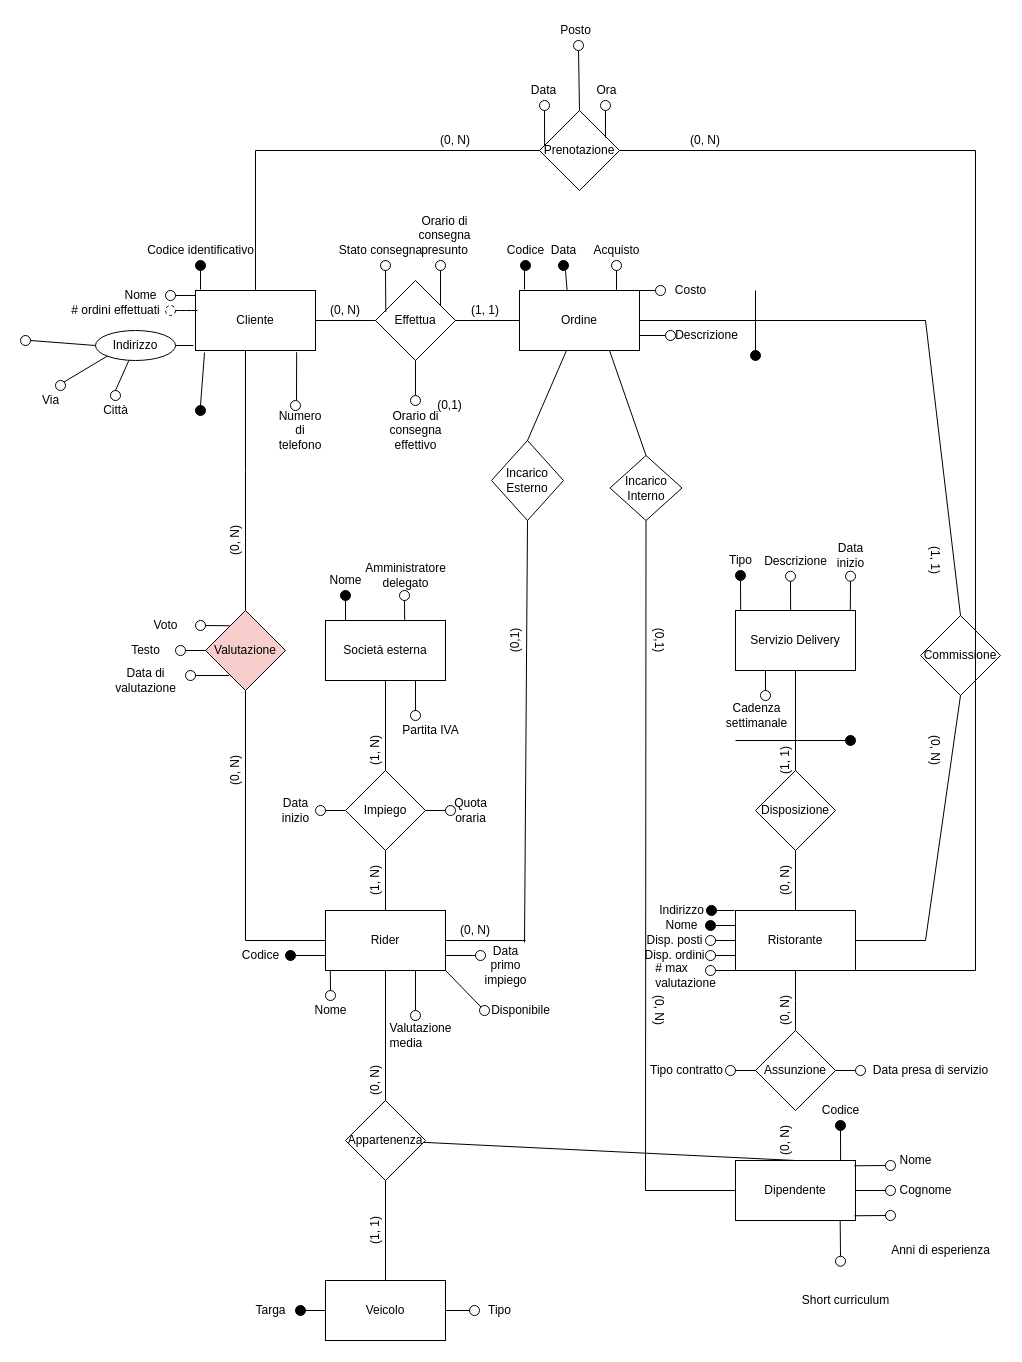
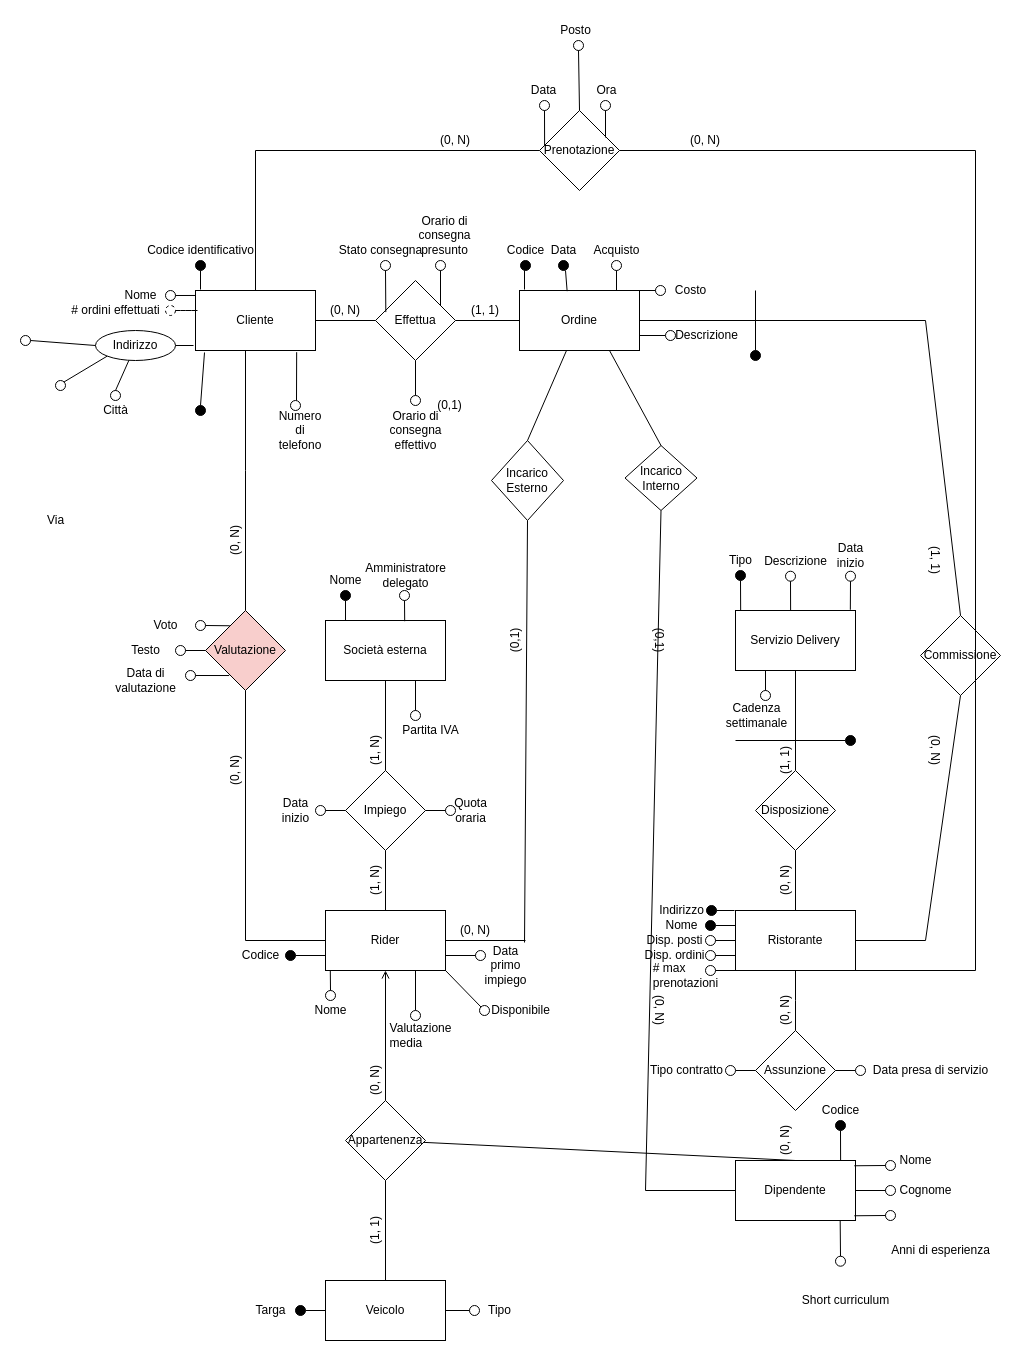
(51, 401) -> (56, 521)
(646, 488) -> (661, 478)
(386, 976) -> (386, 976)
(686, 976) -> (686, 976)
